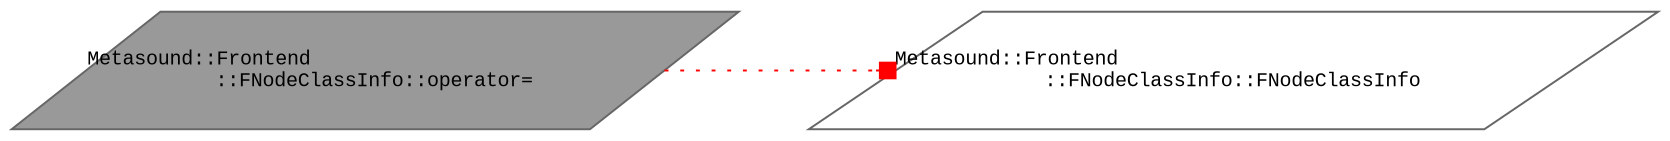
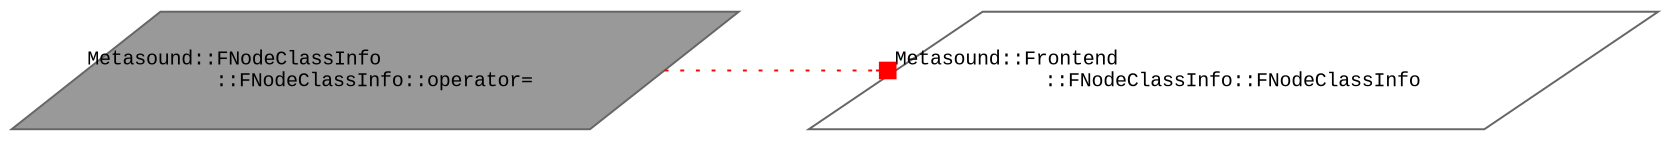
(375, 70) -> (375, 70)
